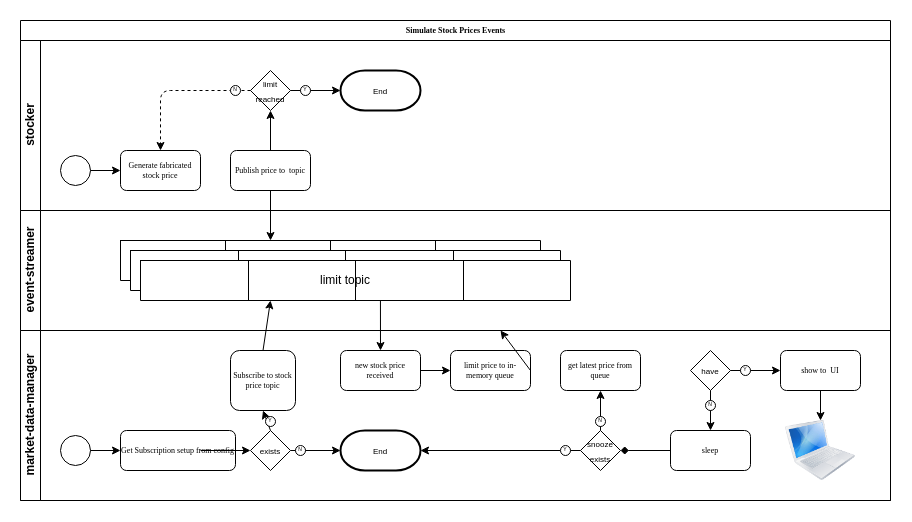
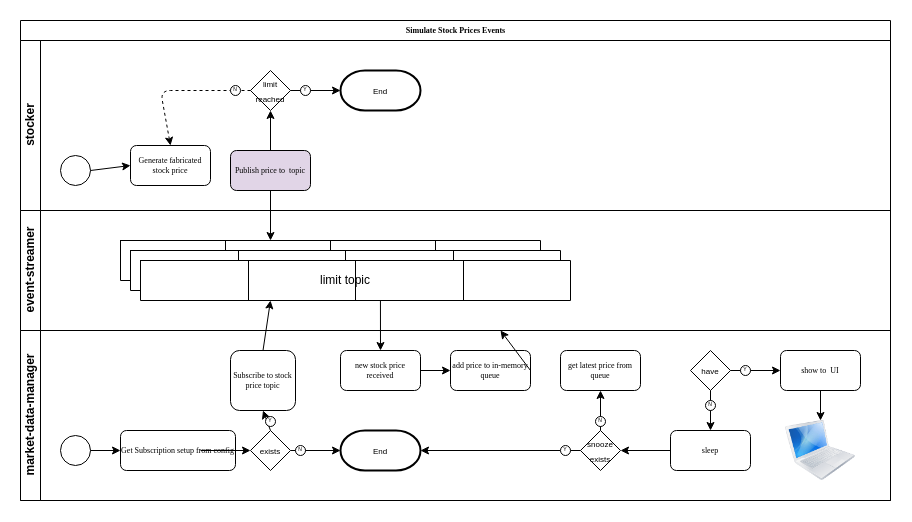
(161, 171) -> (171, 166)
(271, 171) -> (271, 171)
(491, 371) -> (491, 371)
(629, 451) -> (628, 451)
